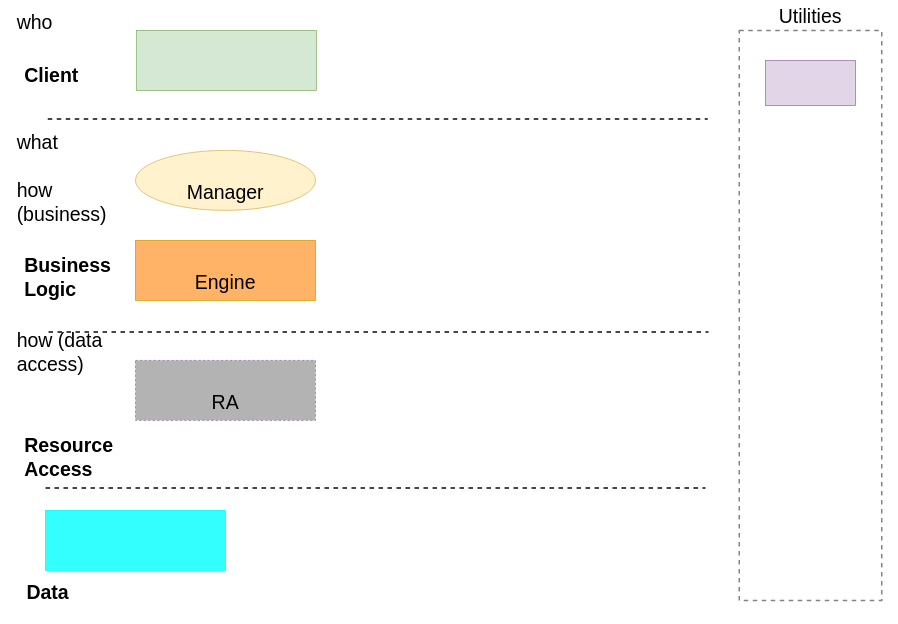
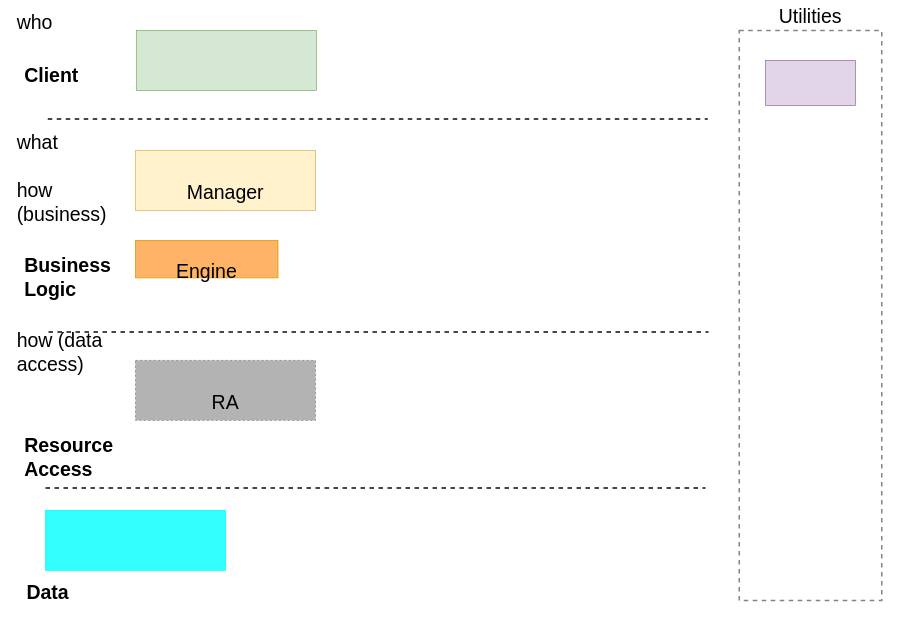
(225, 180) -> (225, 180)
(225, 270) -> (207, 259)
